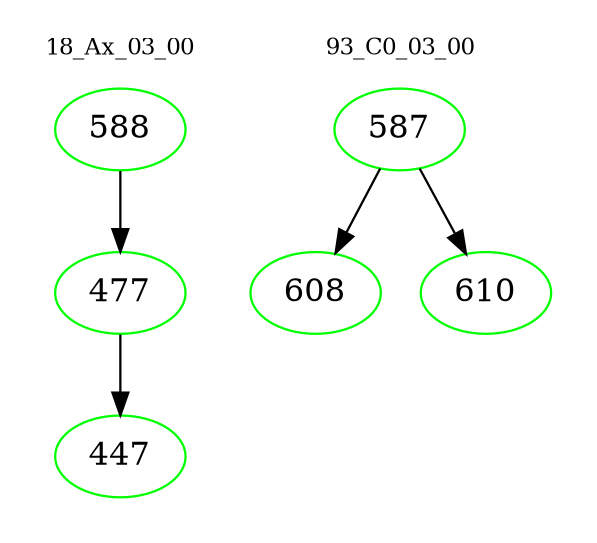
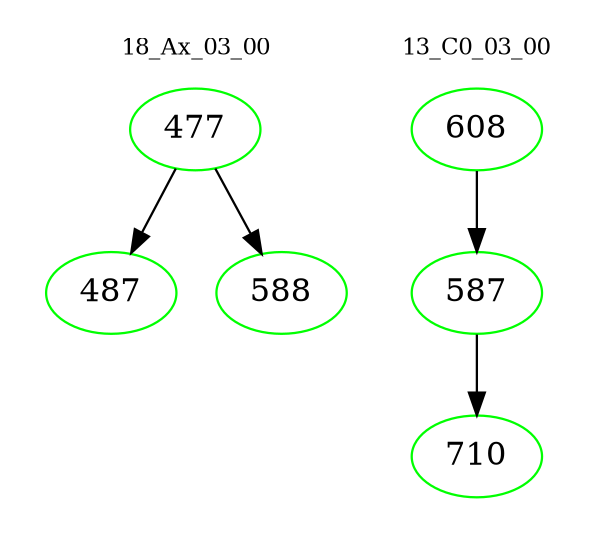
(401, 49) -> (477, 49)
(120, 200) -> (233, 201)
(363, 201) -> (477, 200)
(486, 293) -> (477, 456)
(120, 456) -> (111, 293)
